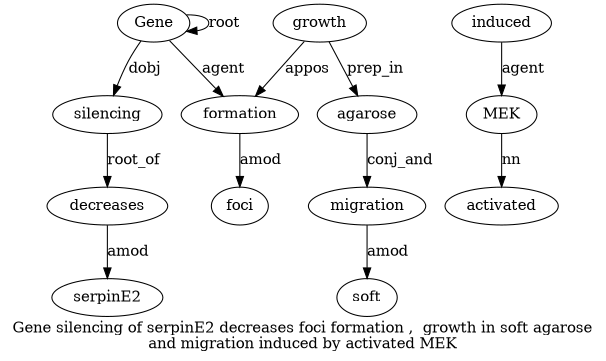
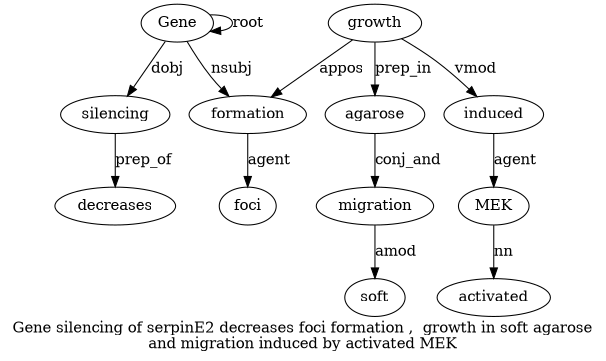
none -> (437, 62)
(224, 69) -> (232, 69)
(134, 160) -> (144, 160)
(261, 160) -> (269, 160)
(107, 298) -> none
